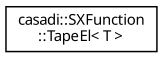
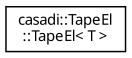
(81, 29) -> (66, 29)
